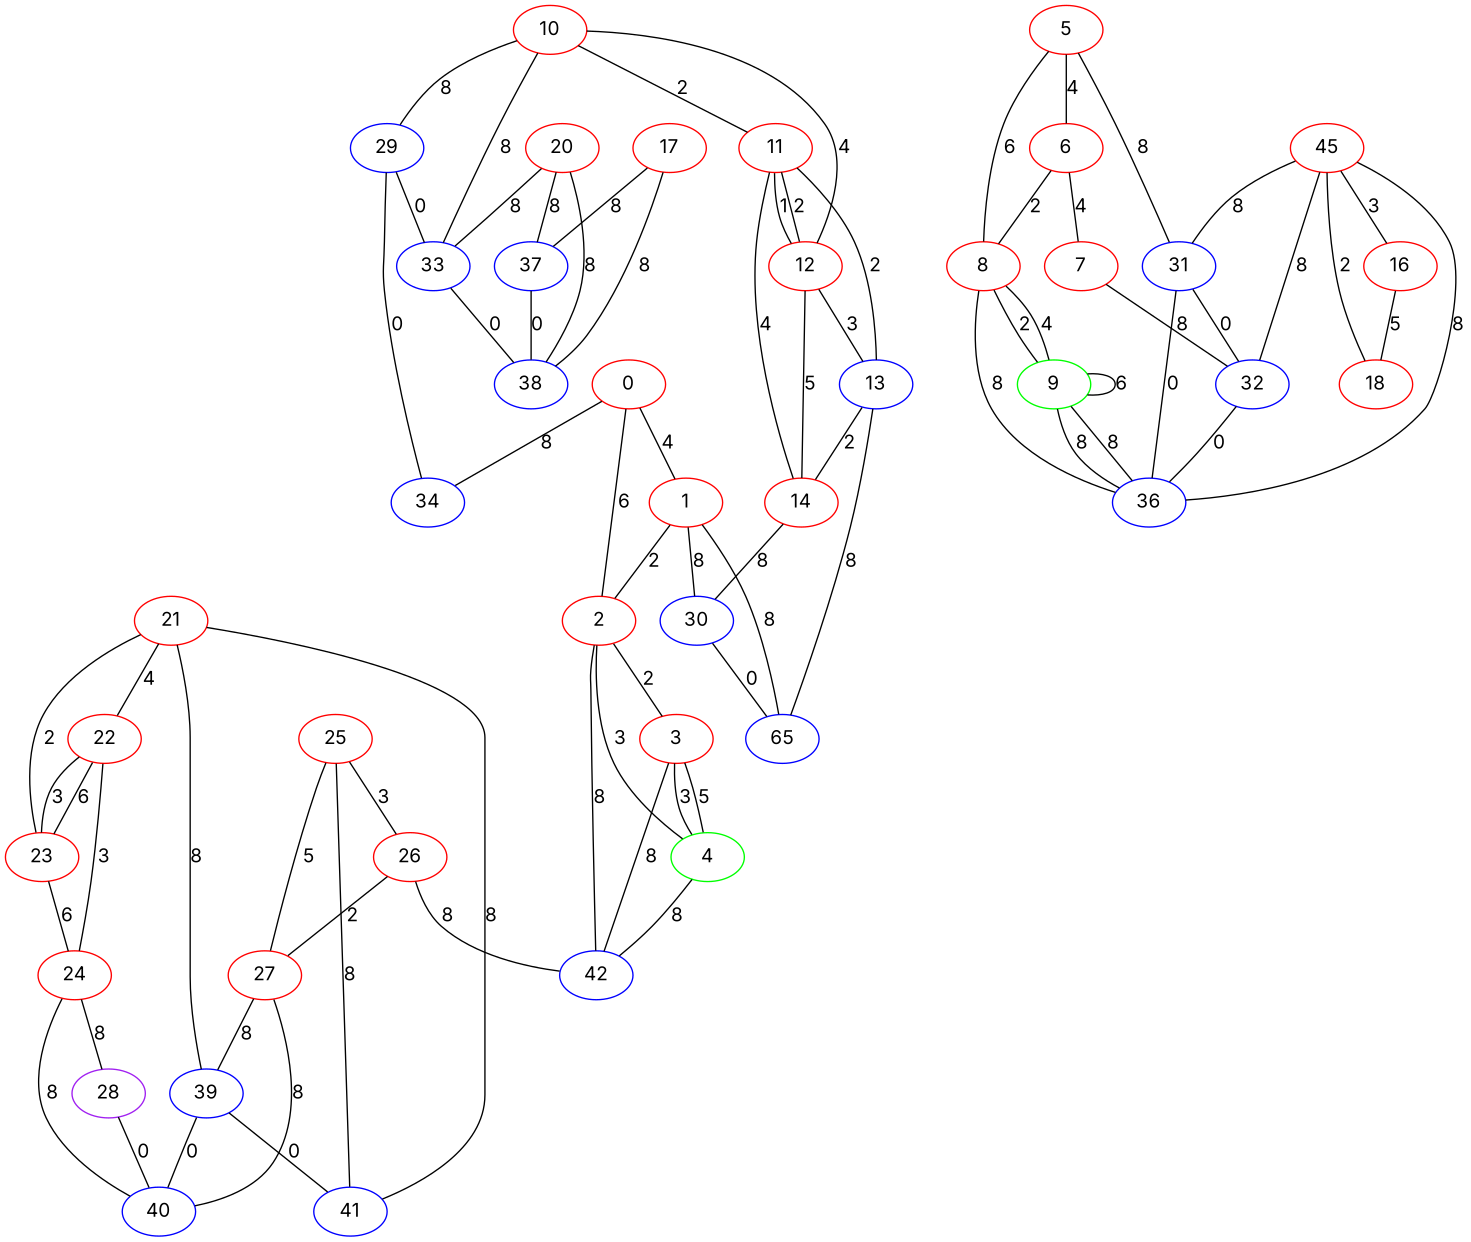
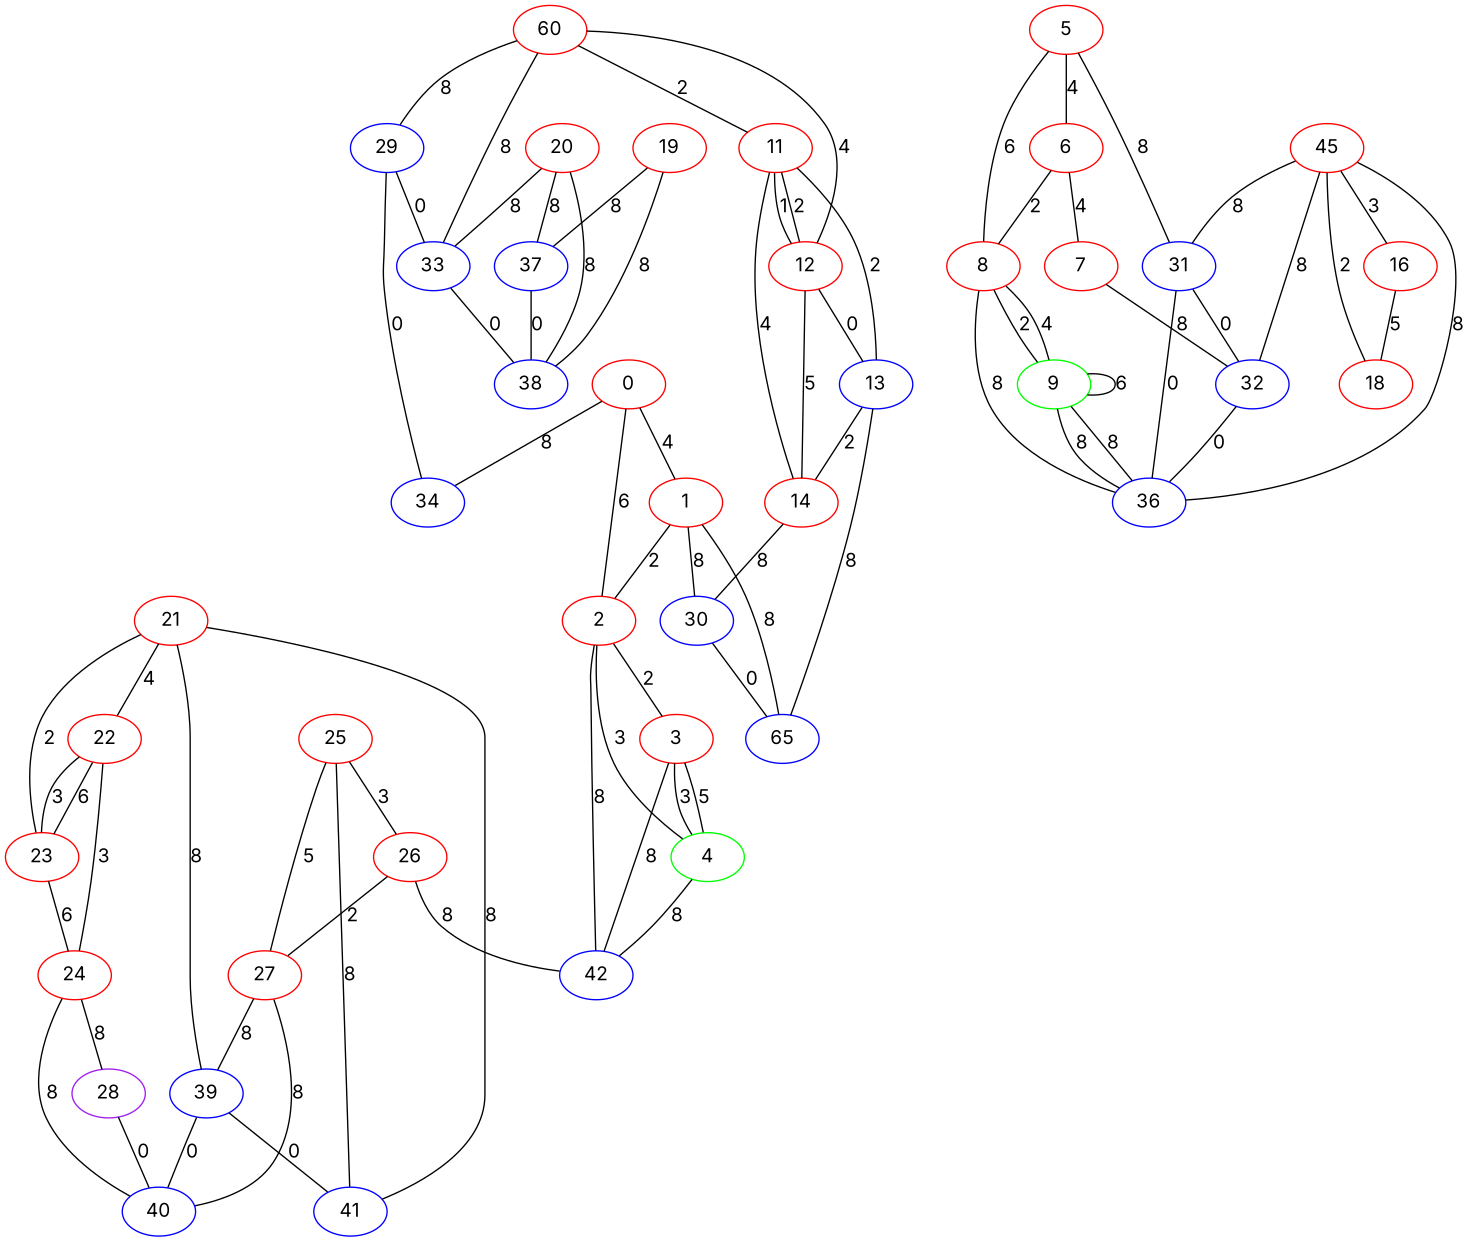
(550, 30) -> (550, 30)
(670, 148) -> (670, 148)
(853, 325) -> (853, 325)
